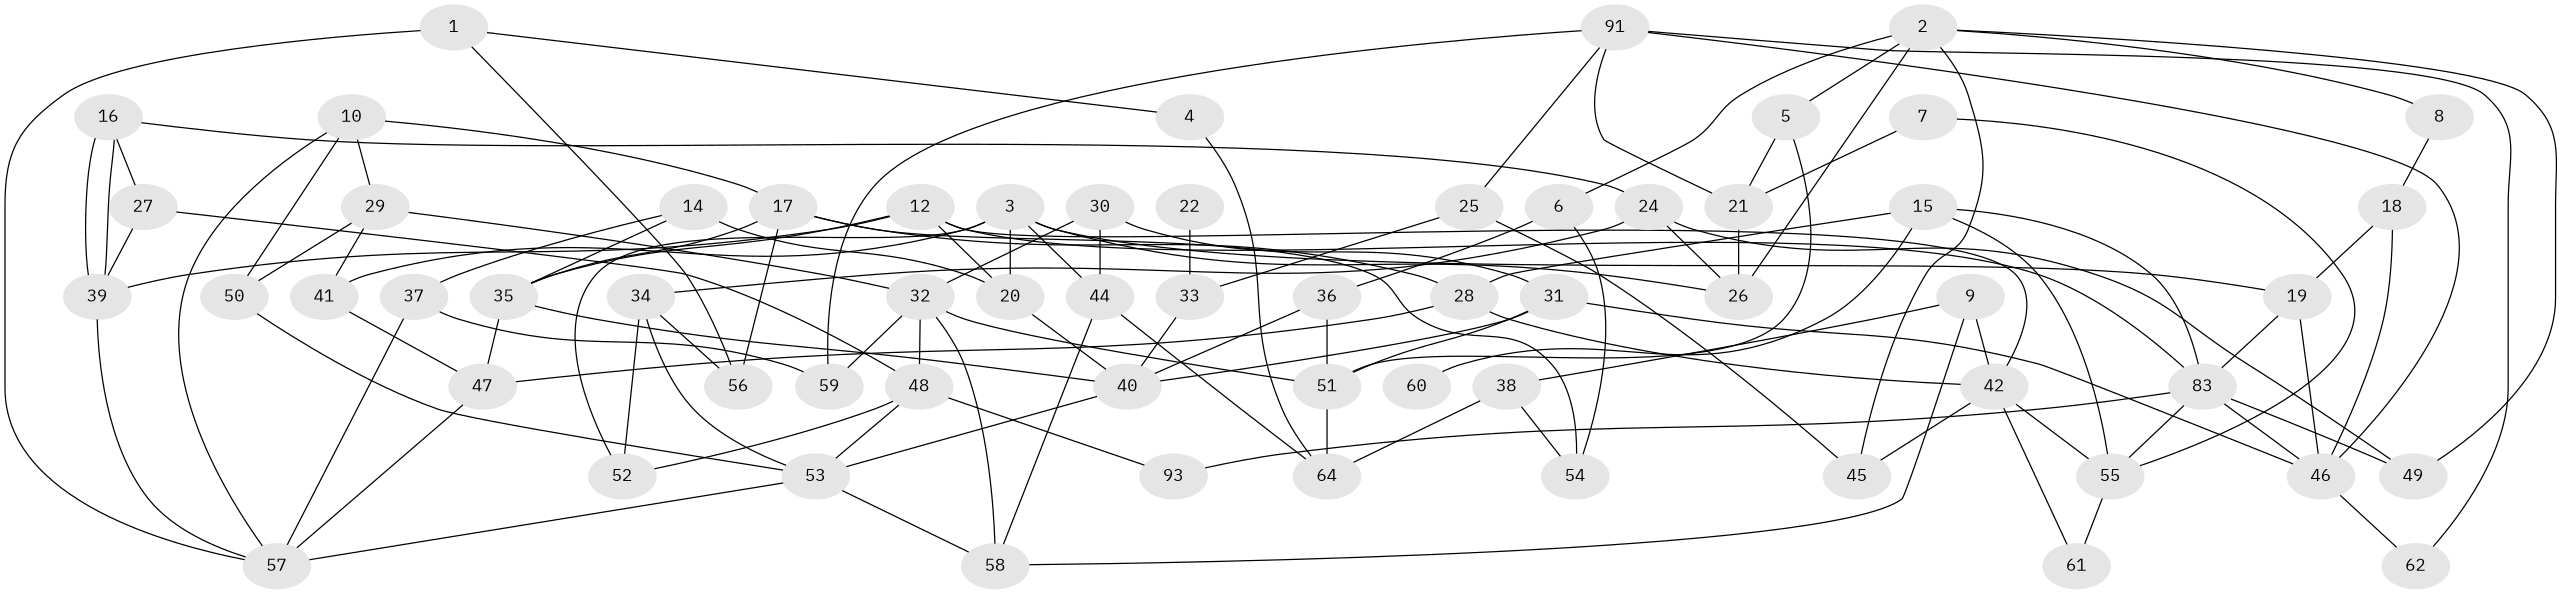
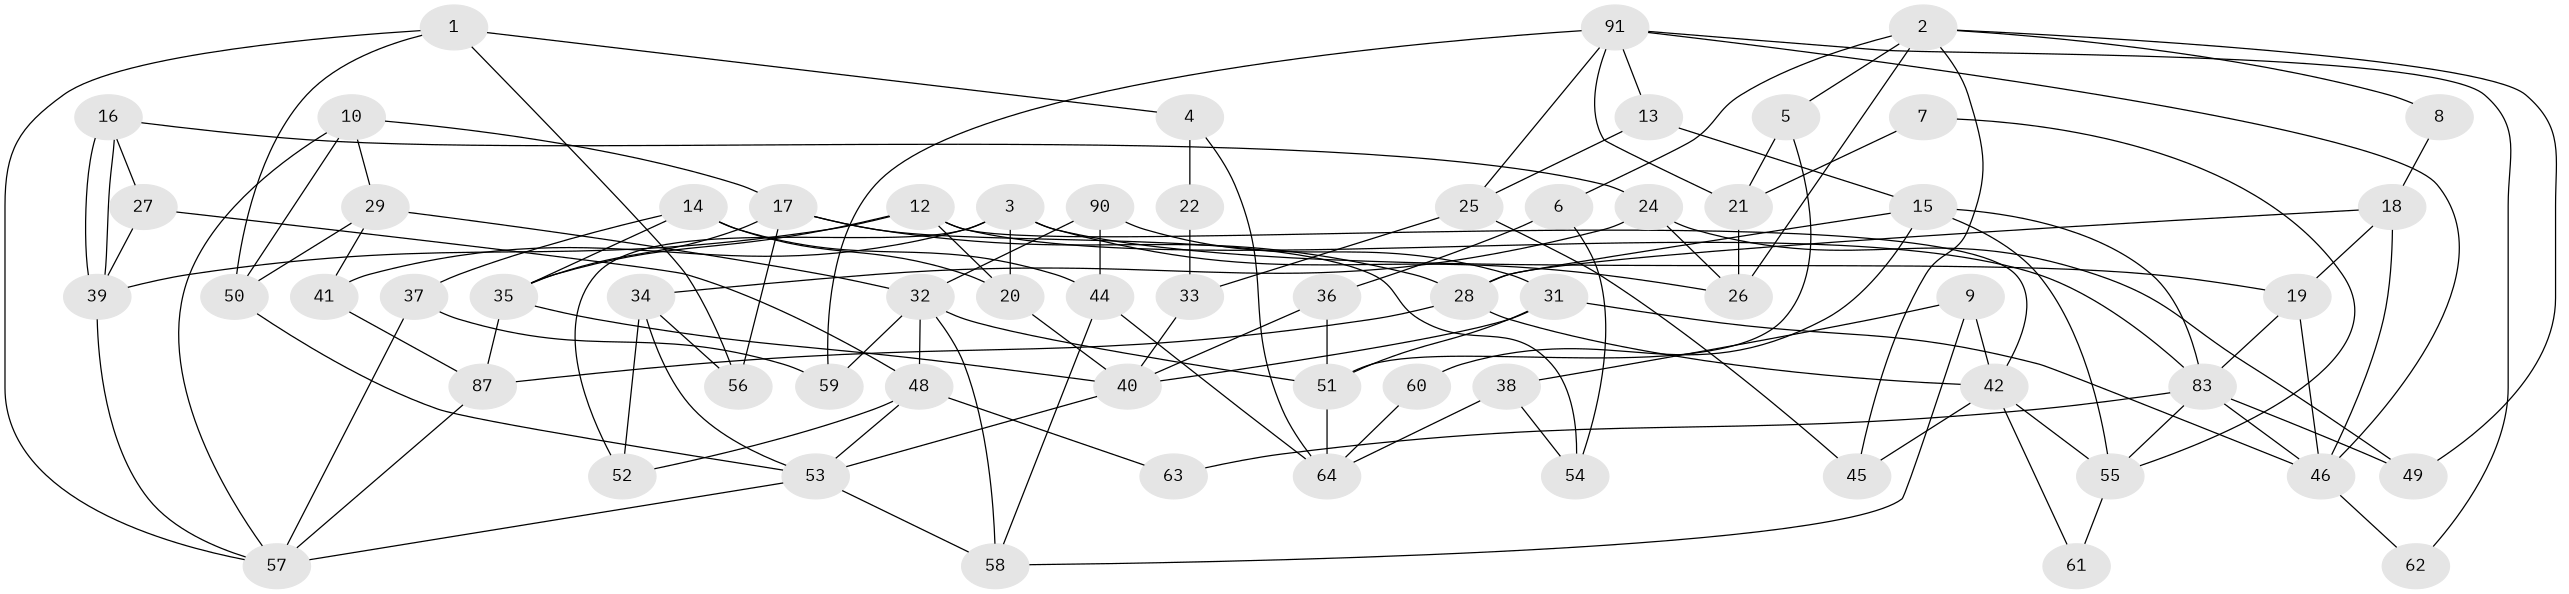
none -> (1649, 117)
none -> (288, 120)
none -> (1190, 162)
(1100, 207) -> (1100, 207)
none -> (1923, 236)
(1056, 253) -> (915, 253)
(483, 387) -> (483, 387)
none -> (1372, 431)
(1174, 476) -> (1174, 476)
